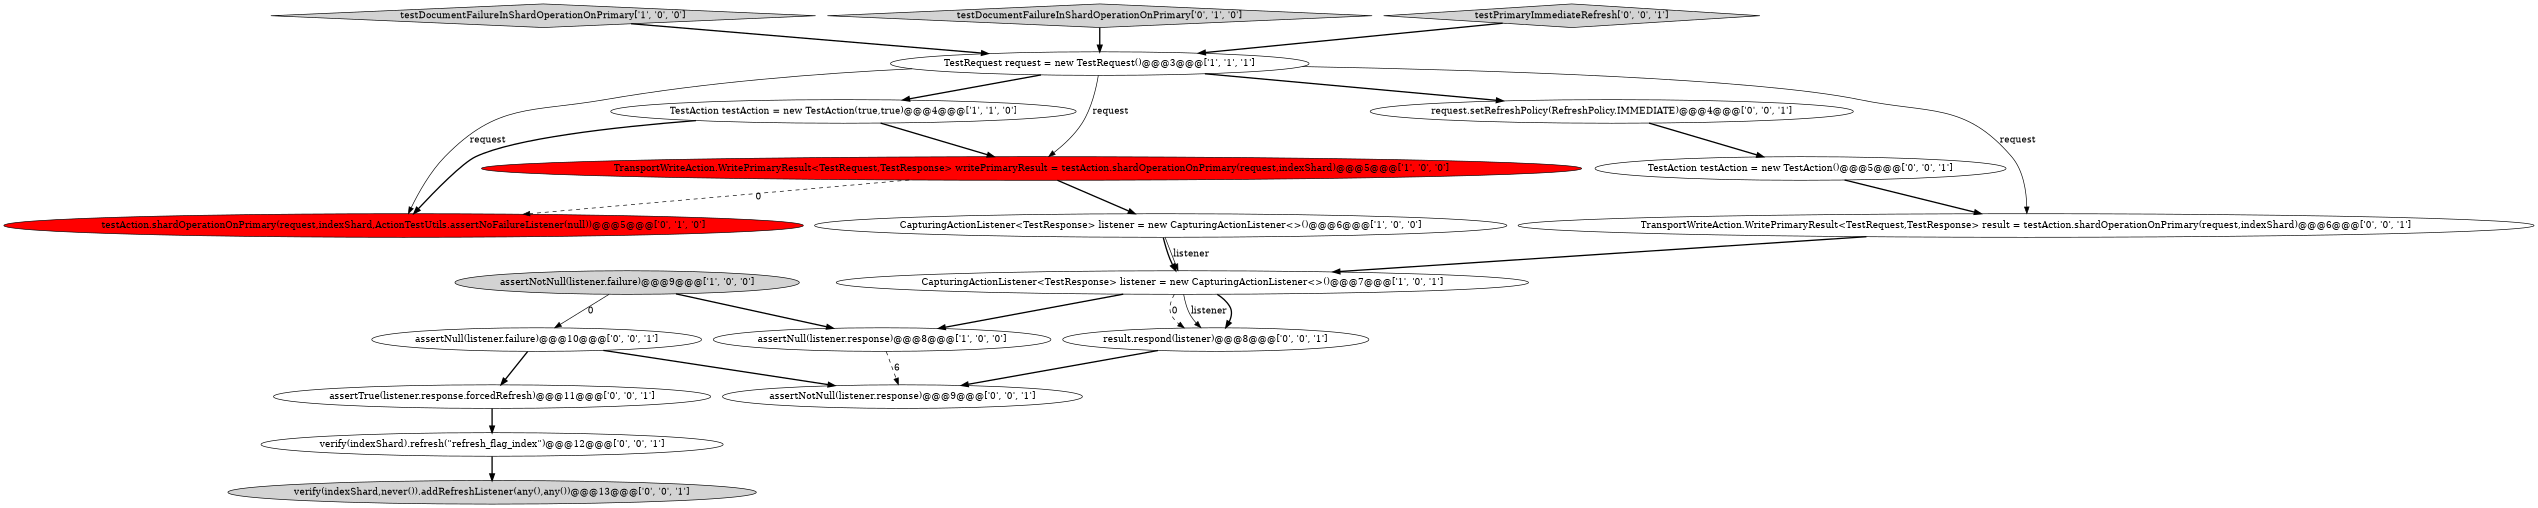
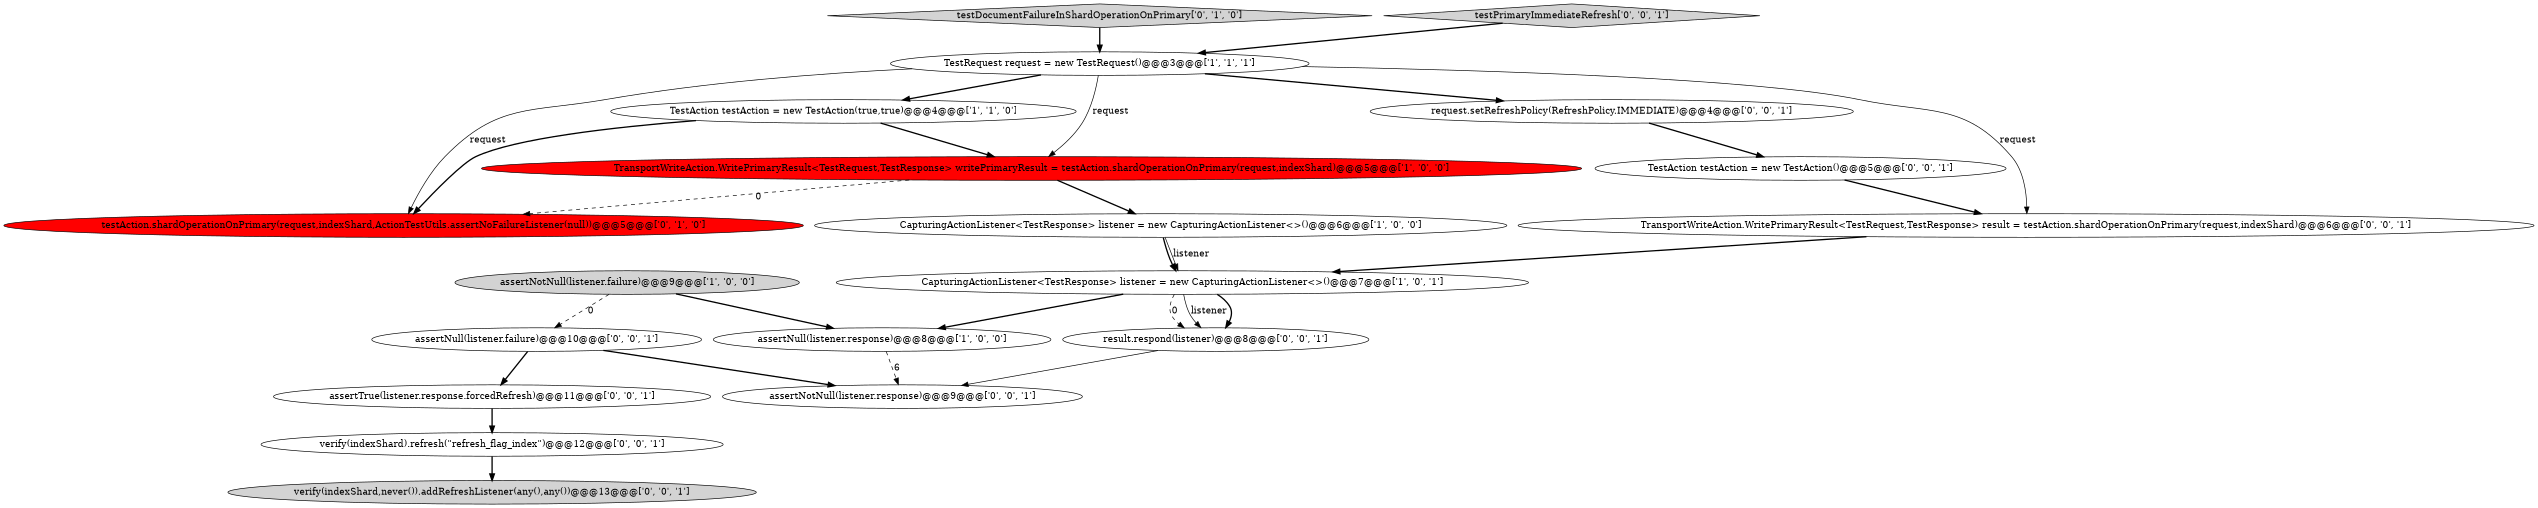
(543, 16) -> none
(585, 309) -> (585, 309)
(1063, 367) -> (1063, 367)
